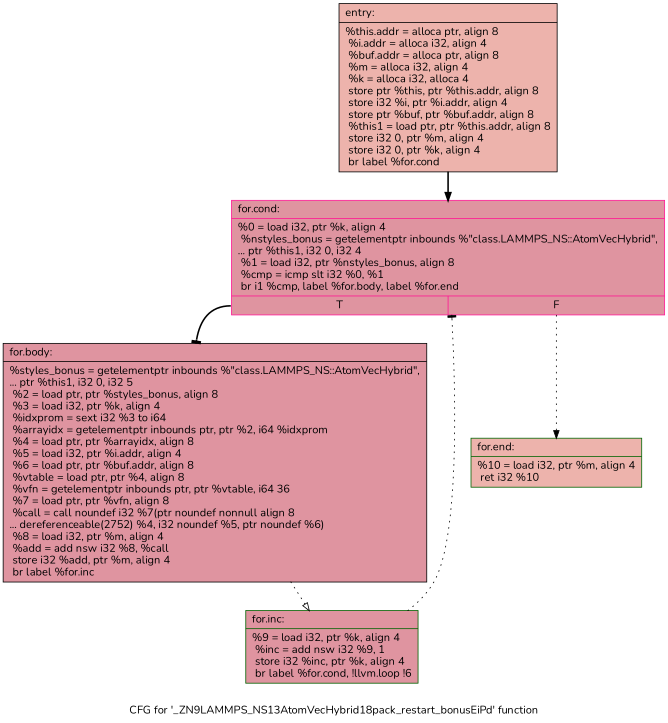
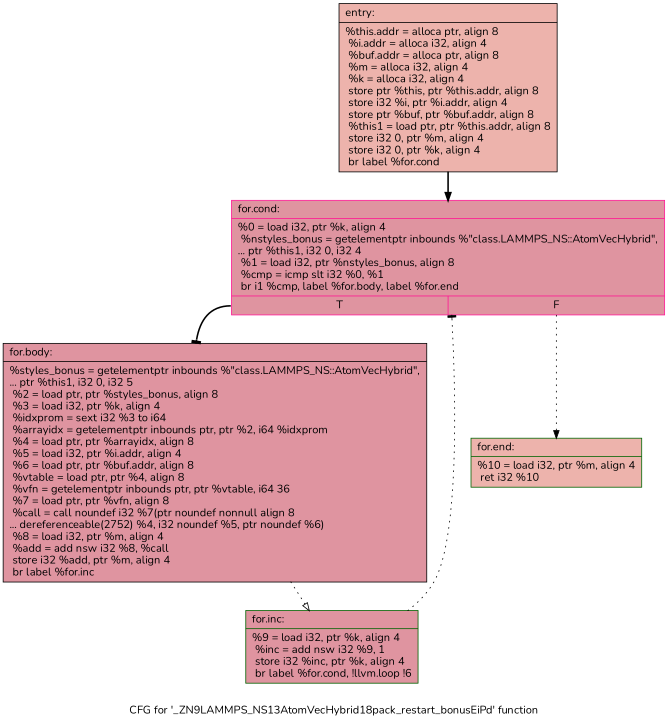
(407, 79) -> (405, 79)
